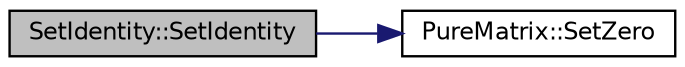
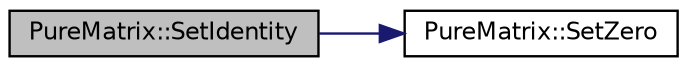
(163, 34) -> (164, 34)
